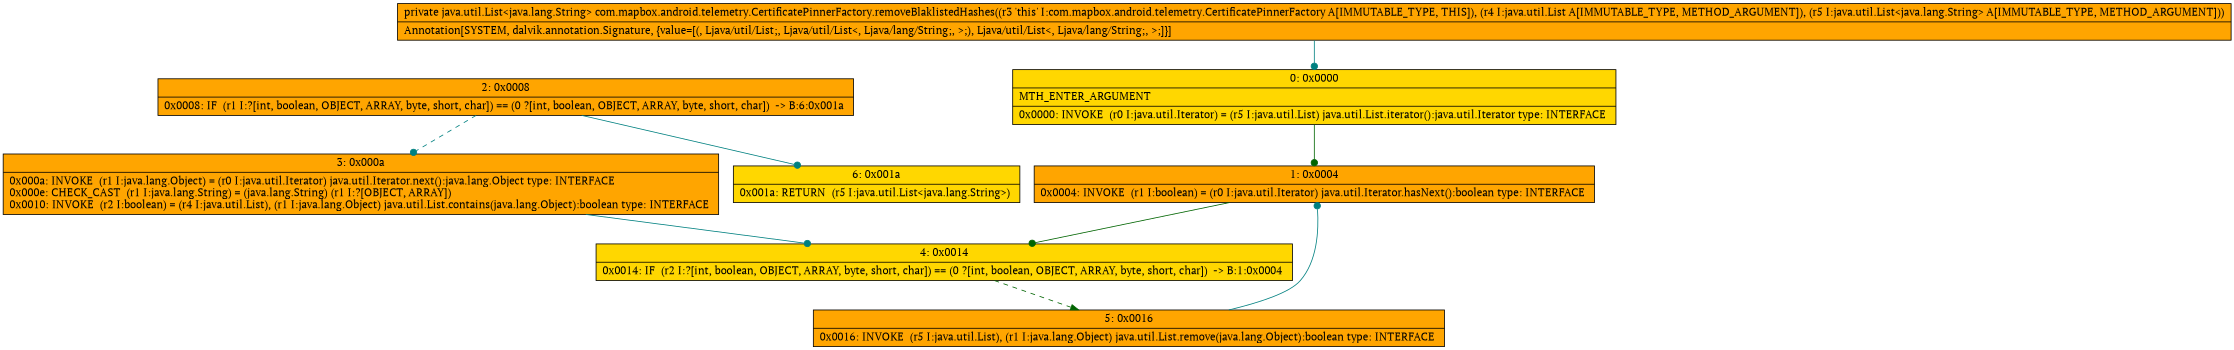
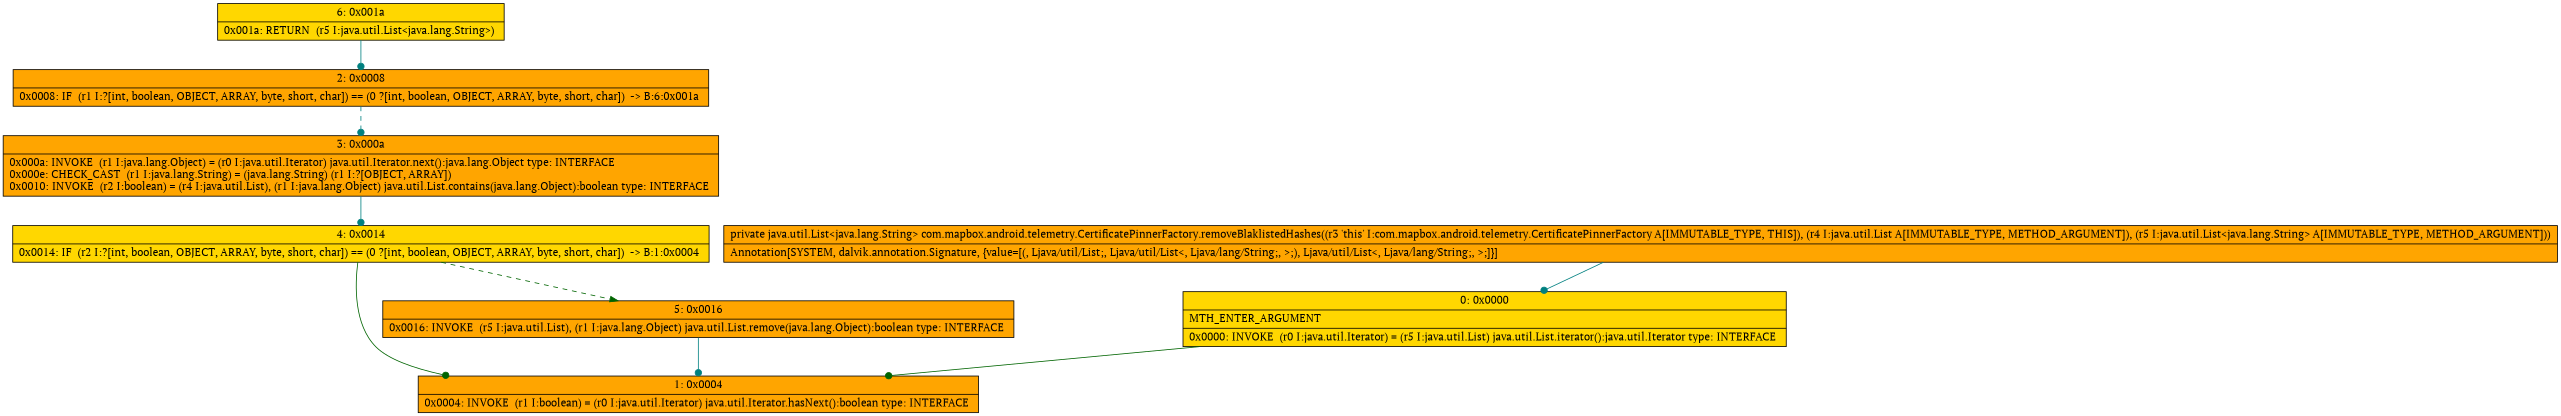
(688, 140) -> (361, 52)
(1132, 223) -> (371, 340)
